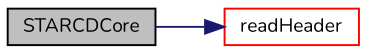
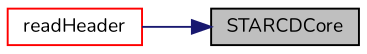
(180, 27) -> (167, 27)
